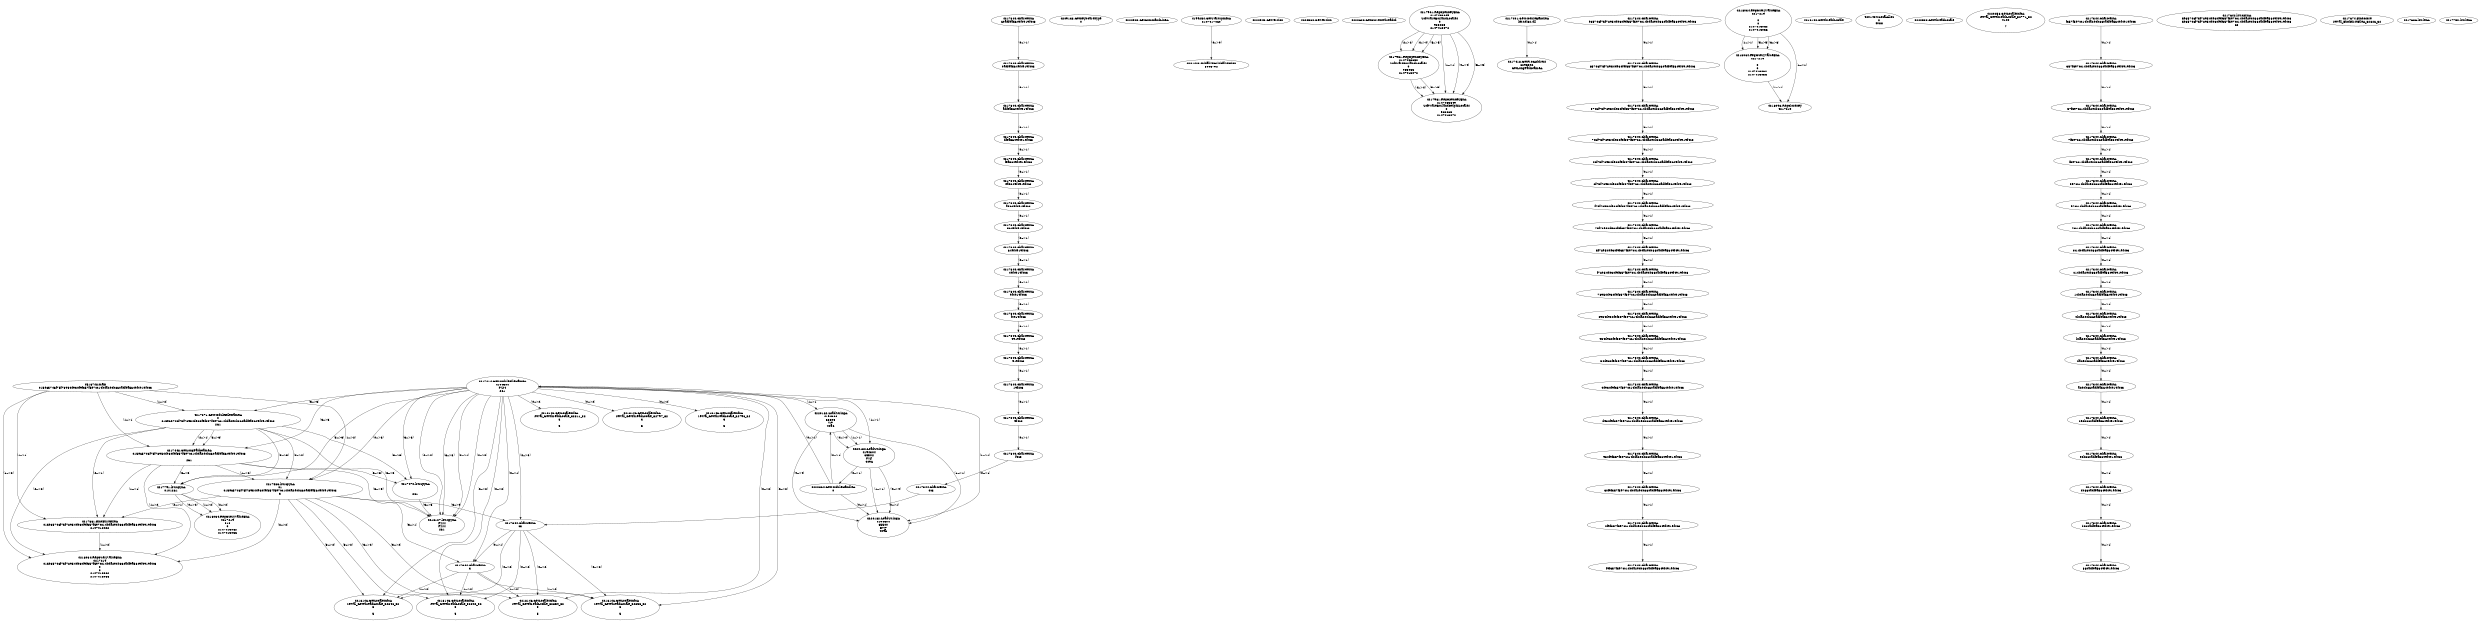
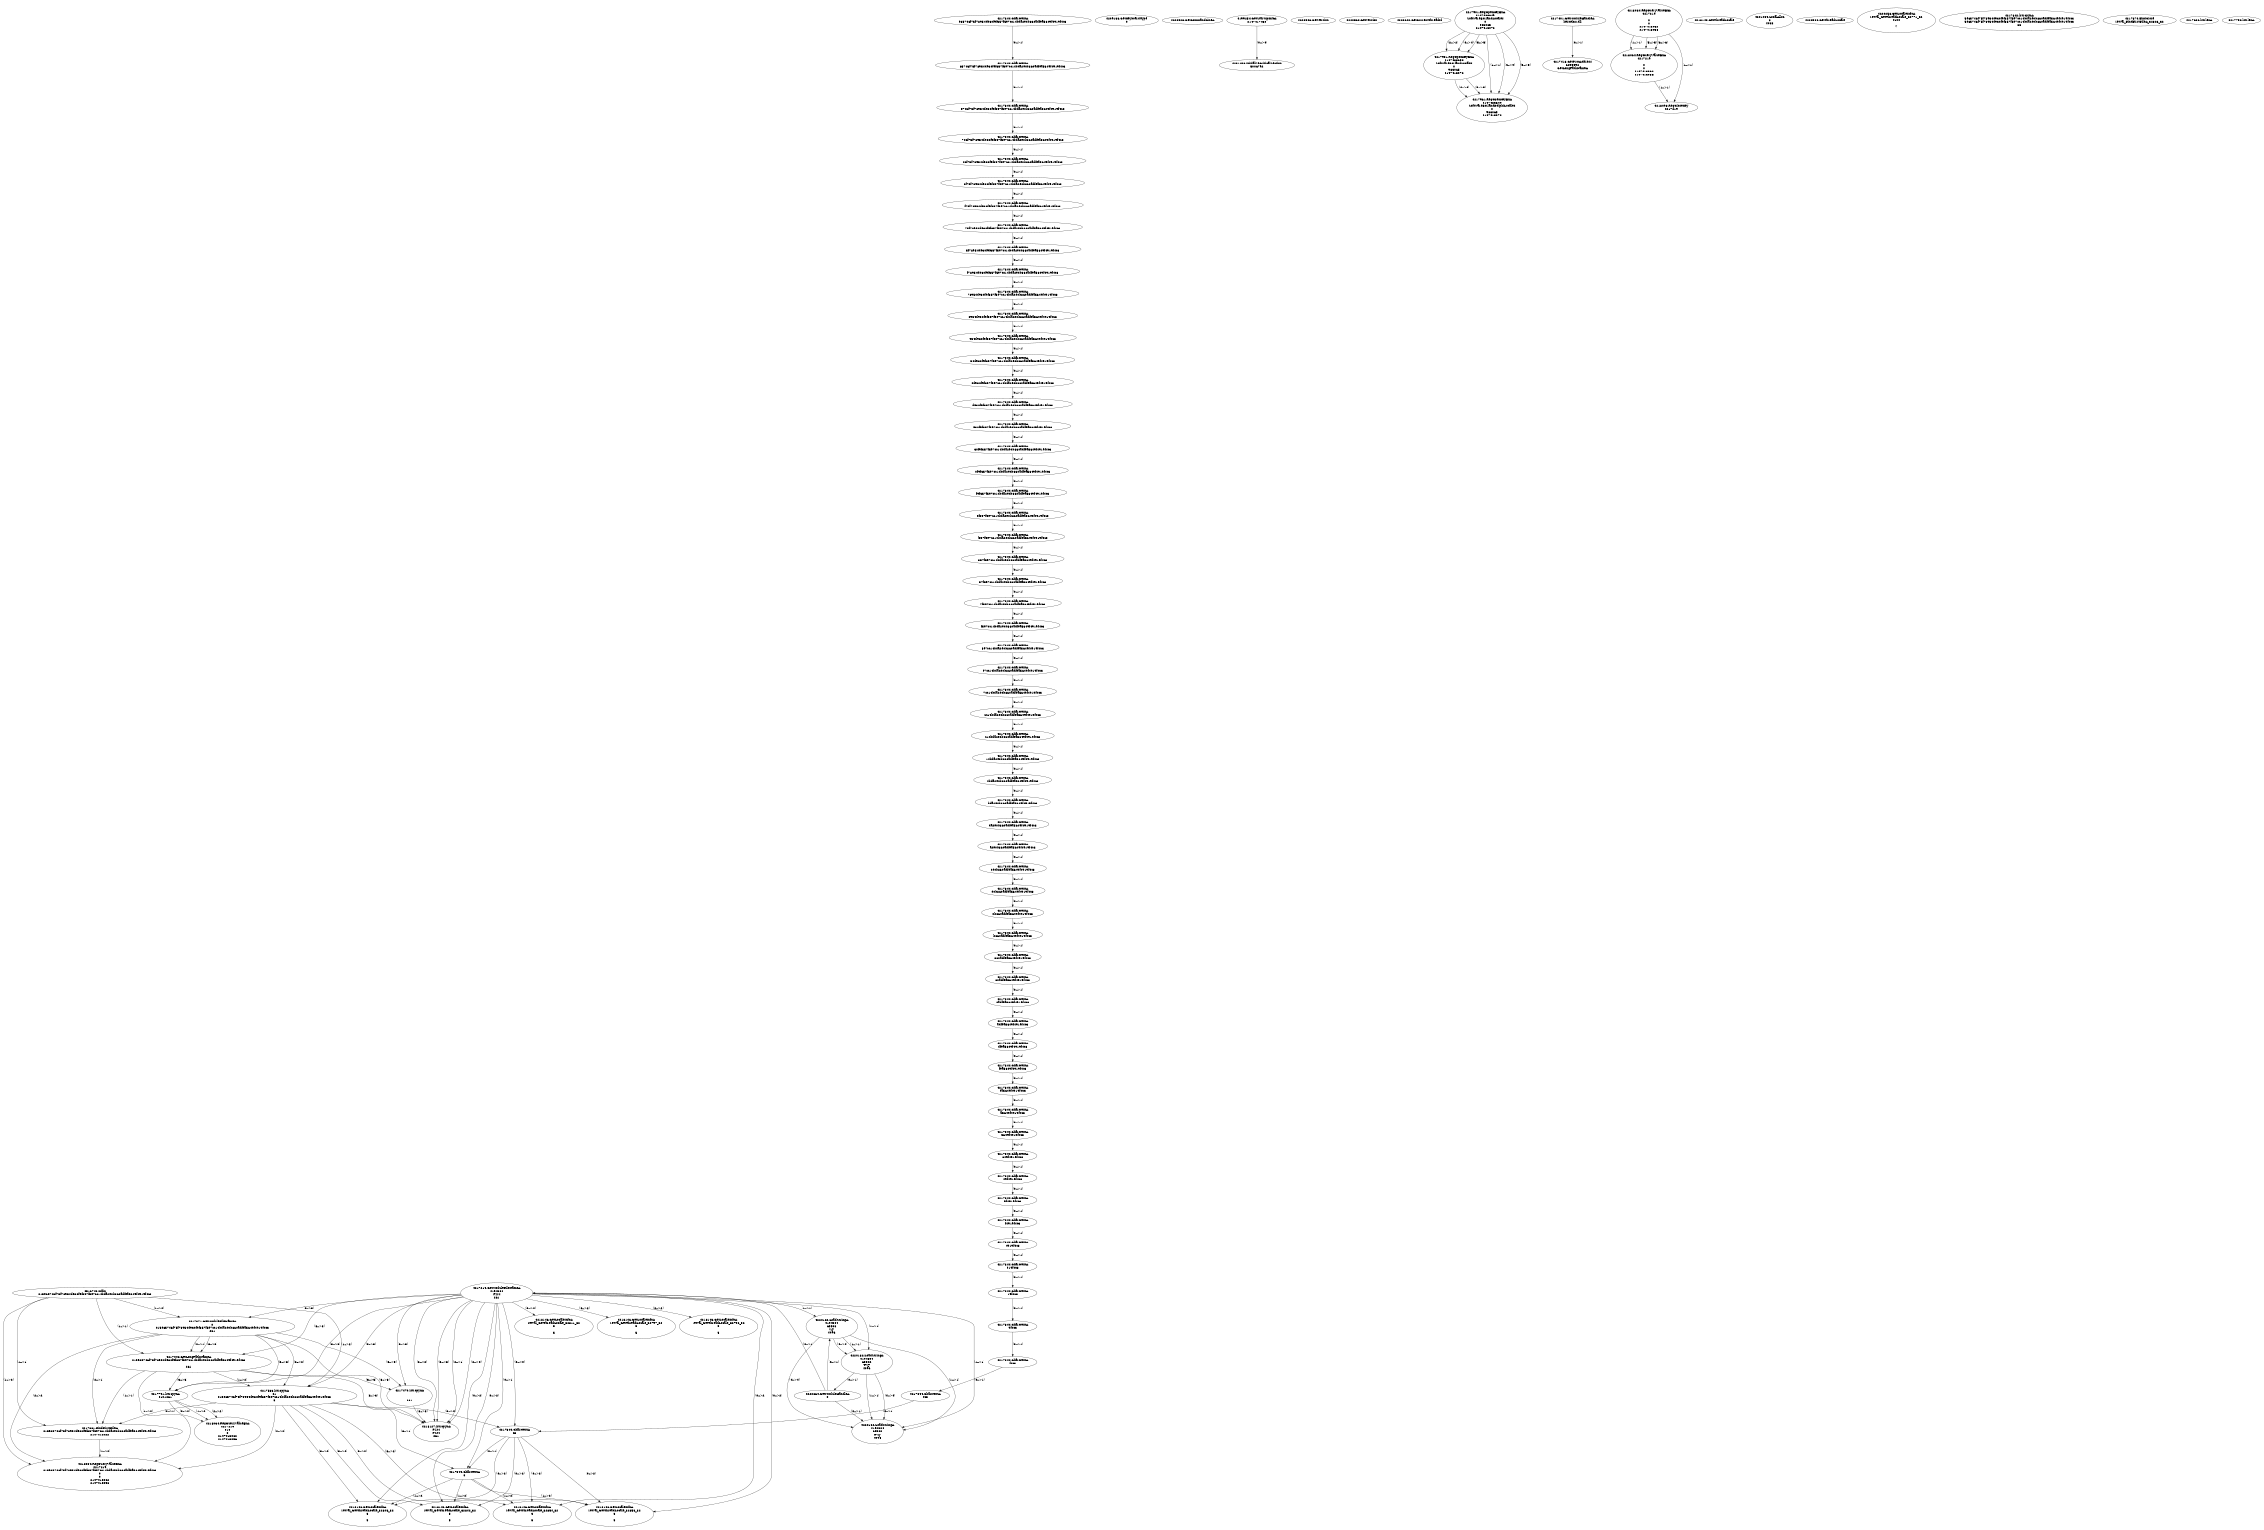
none -> (1013, 515)
none -> (1013, 967)
